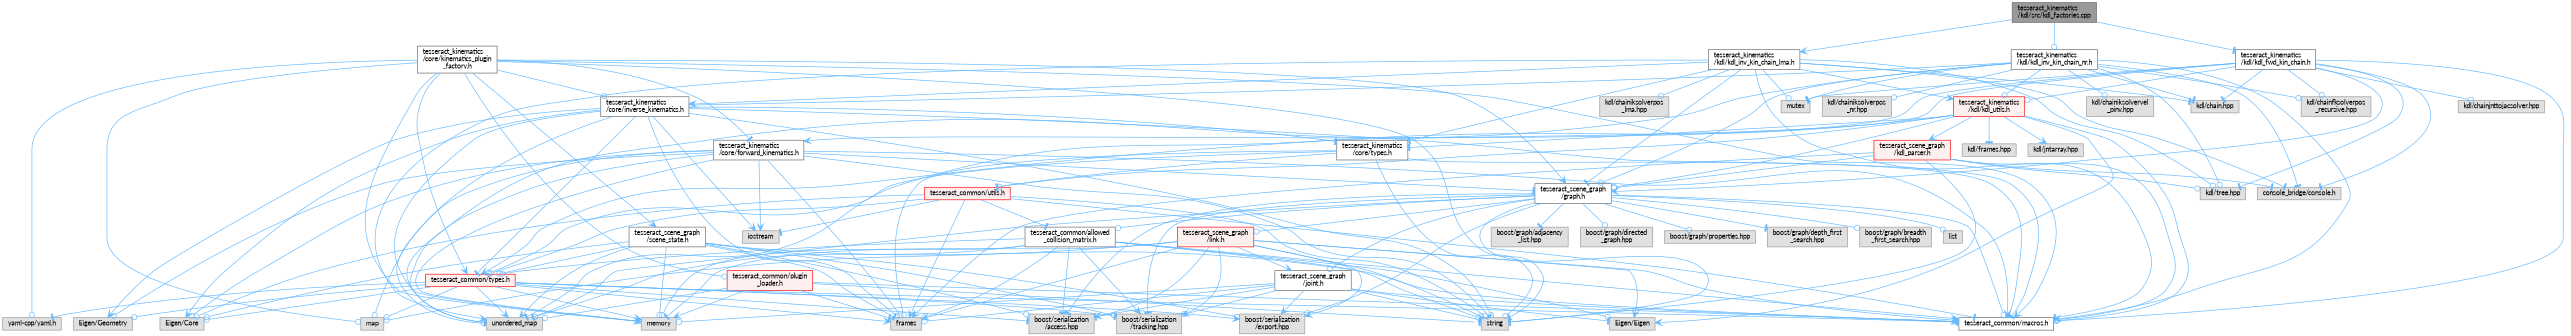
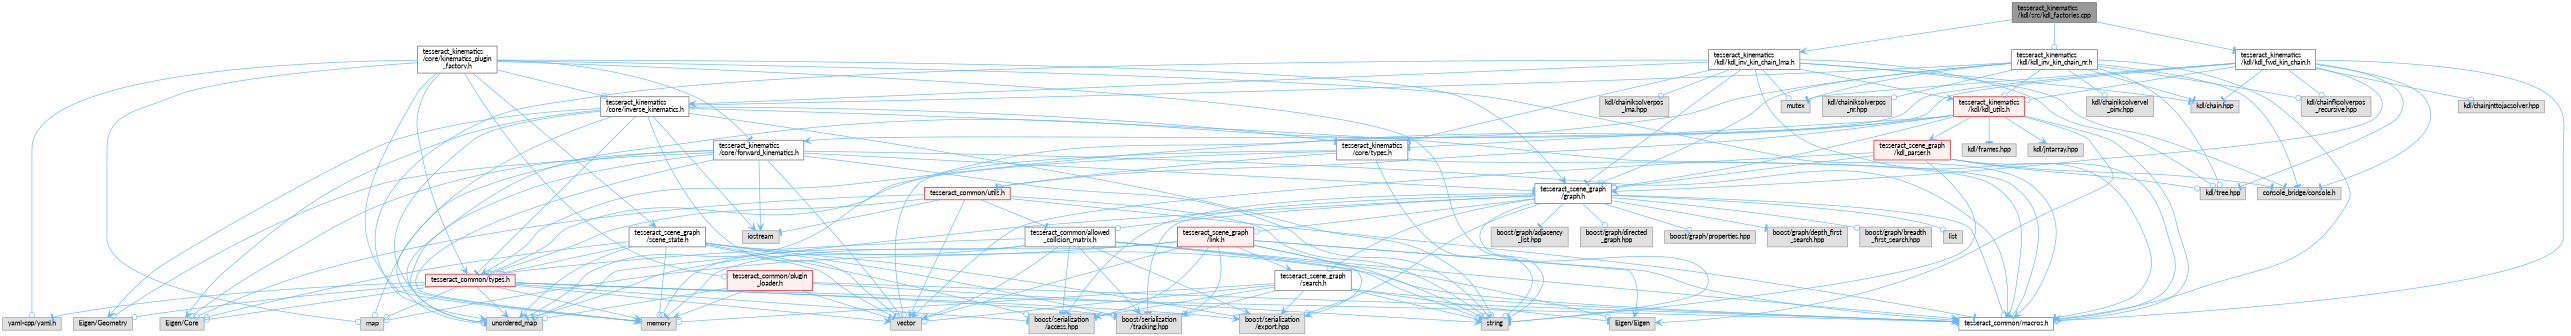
none -> (1168, 279)
(1313, 280) -> (1313, 280)
(1243, 309) -> (1259, 310)
(906, 324) -> (906, 324)
